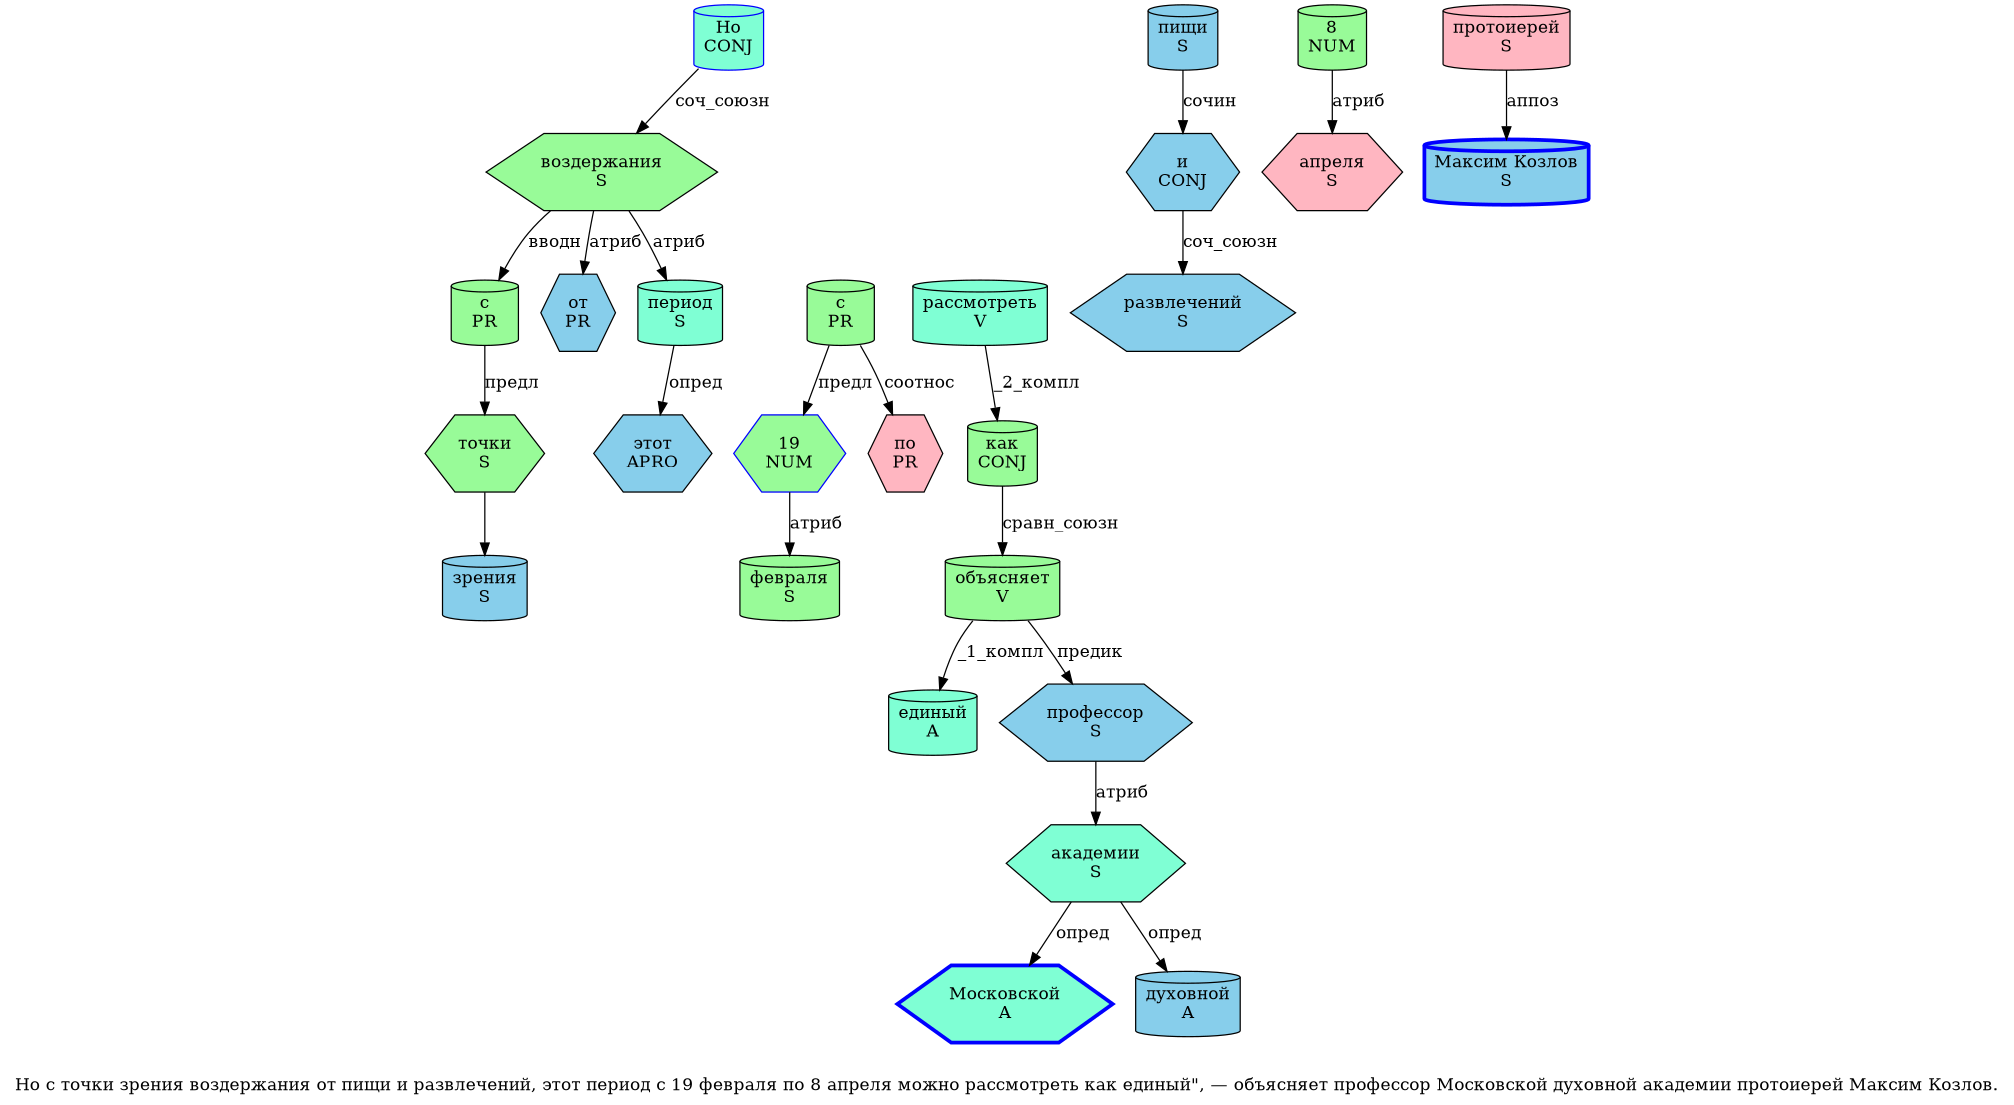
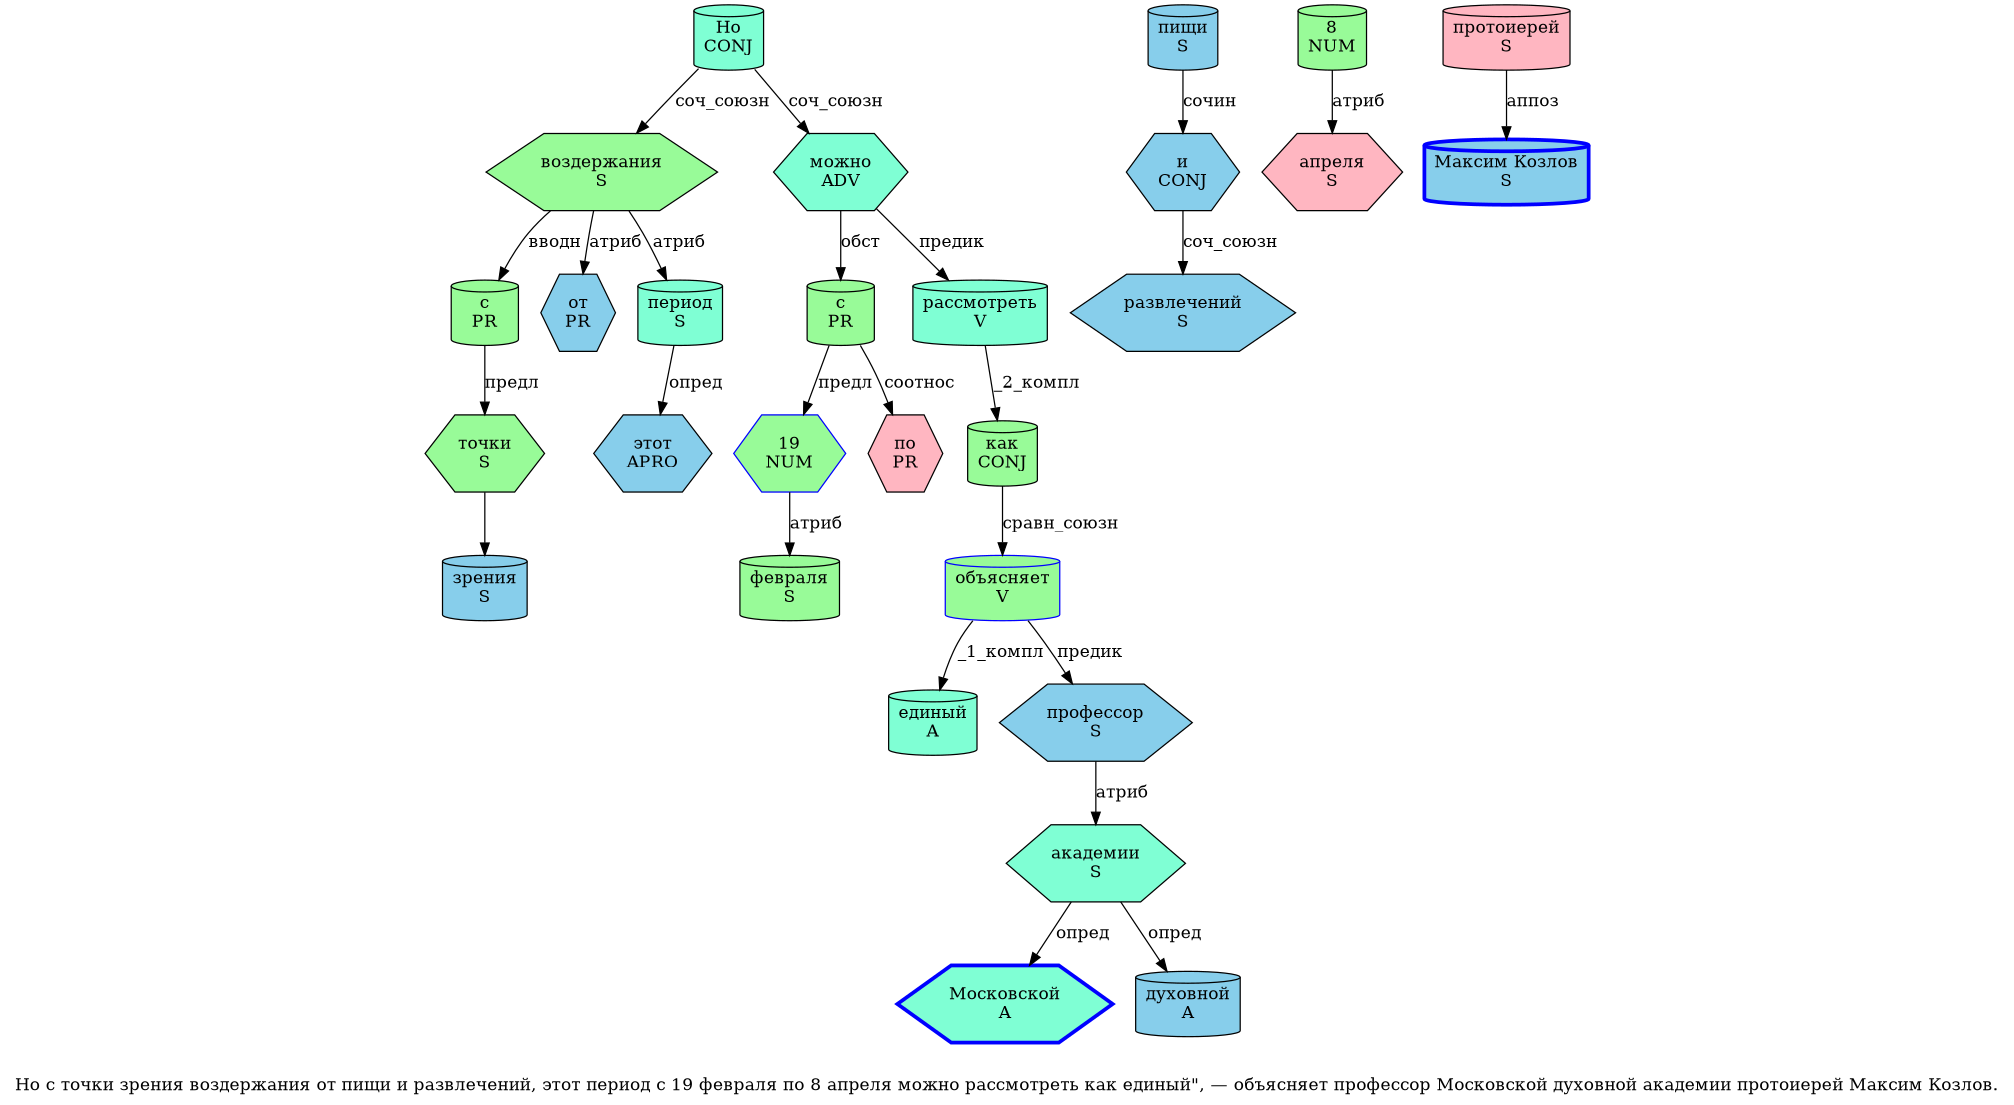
(729, 37) -> (729, 37)
none -> (841, 172)
(1003, 588) -> (1003, 588)
